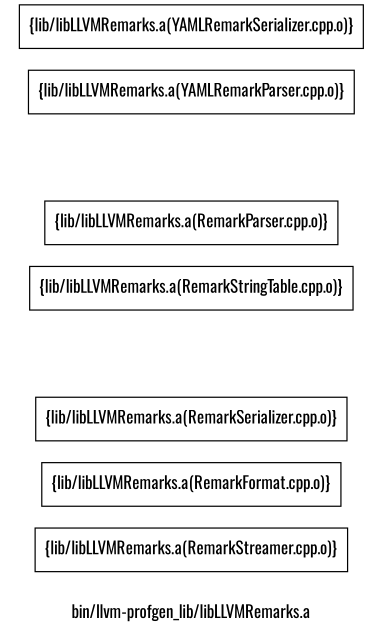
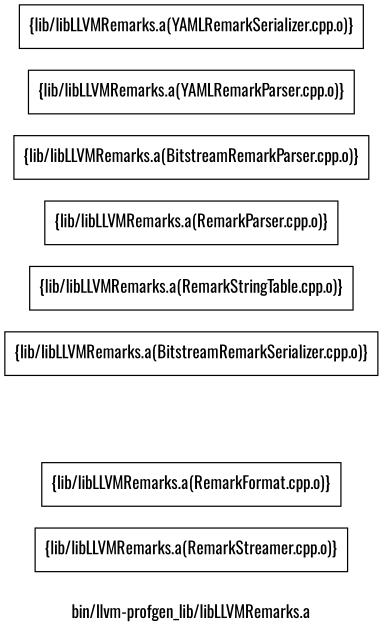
none -> (191, 157)
none -> (191, 354)
(191, 419) -> none
